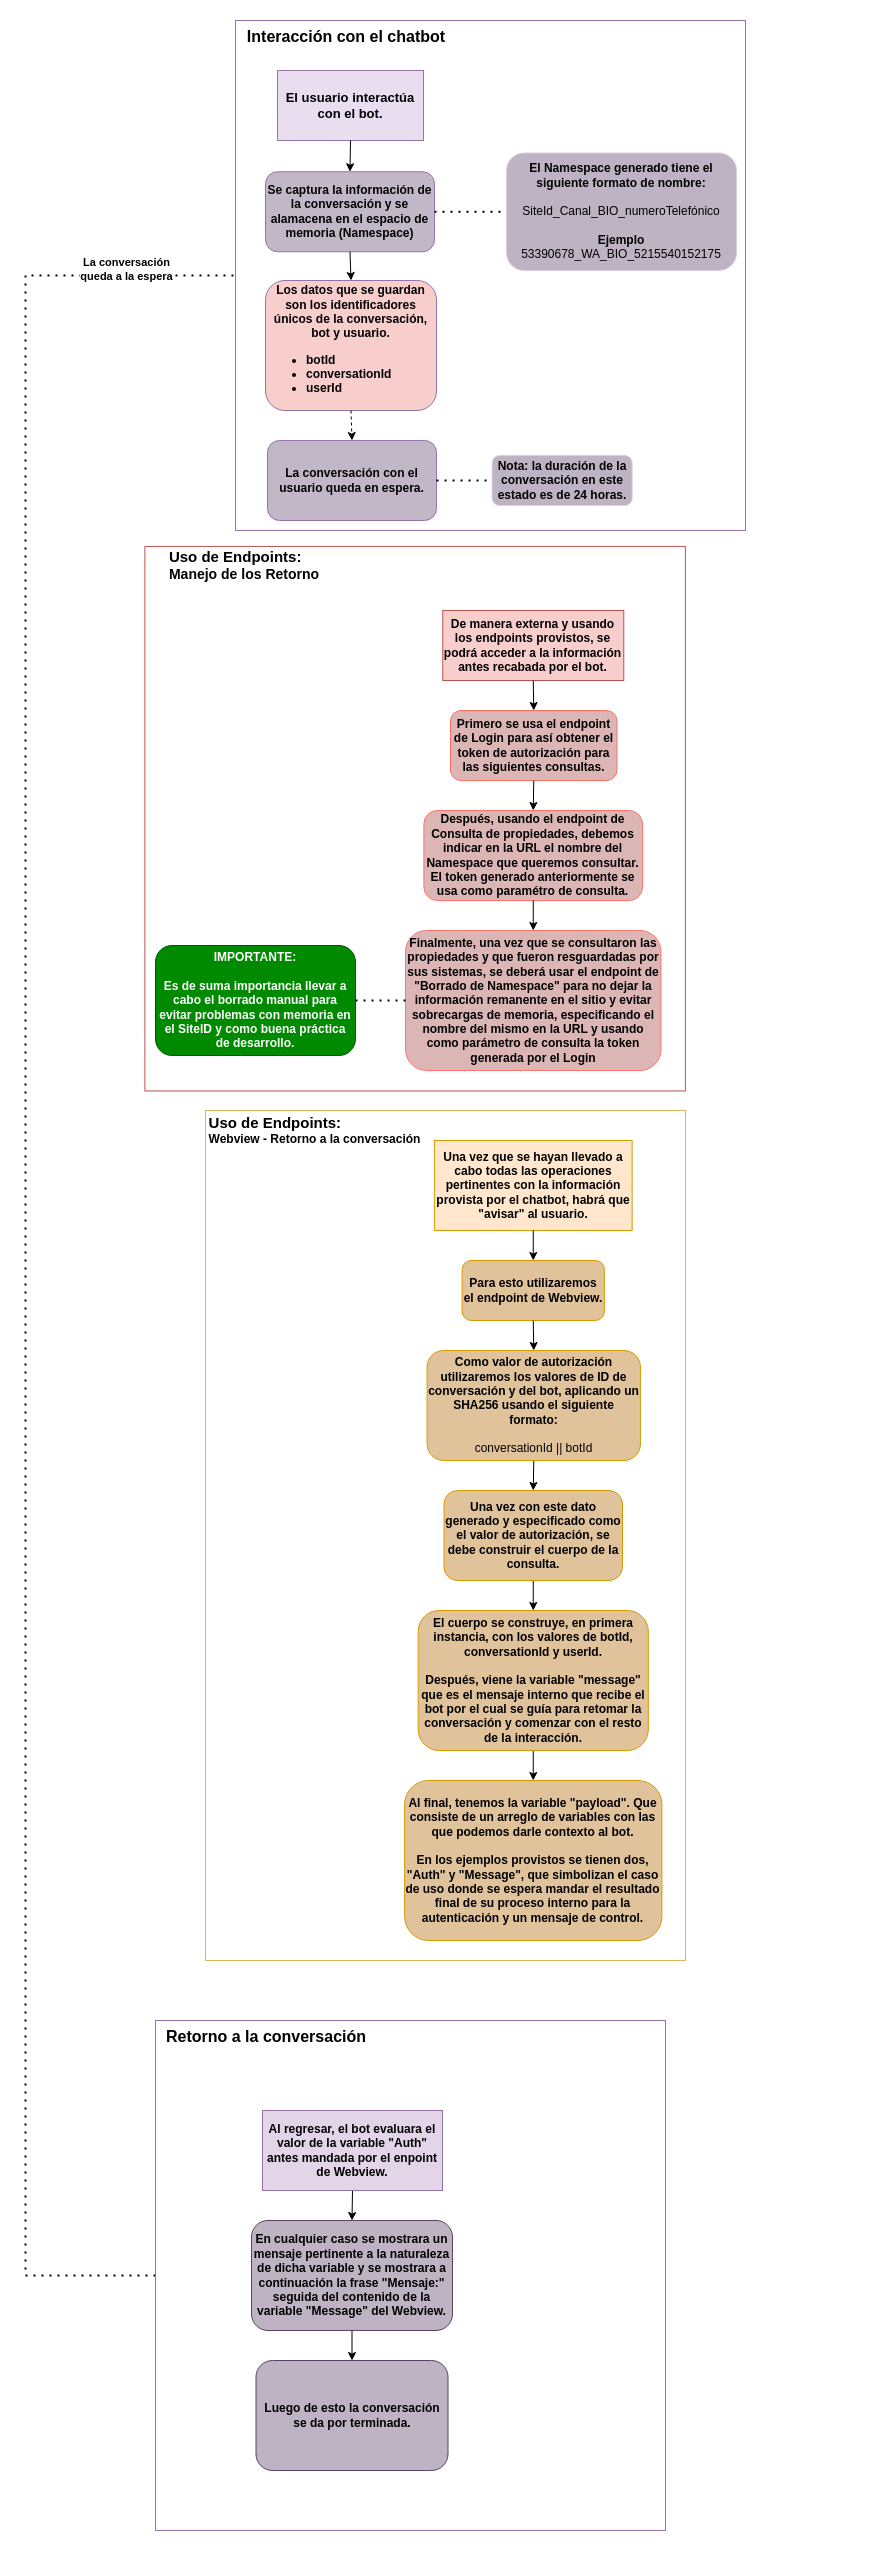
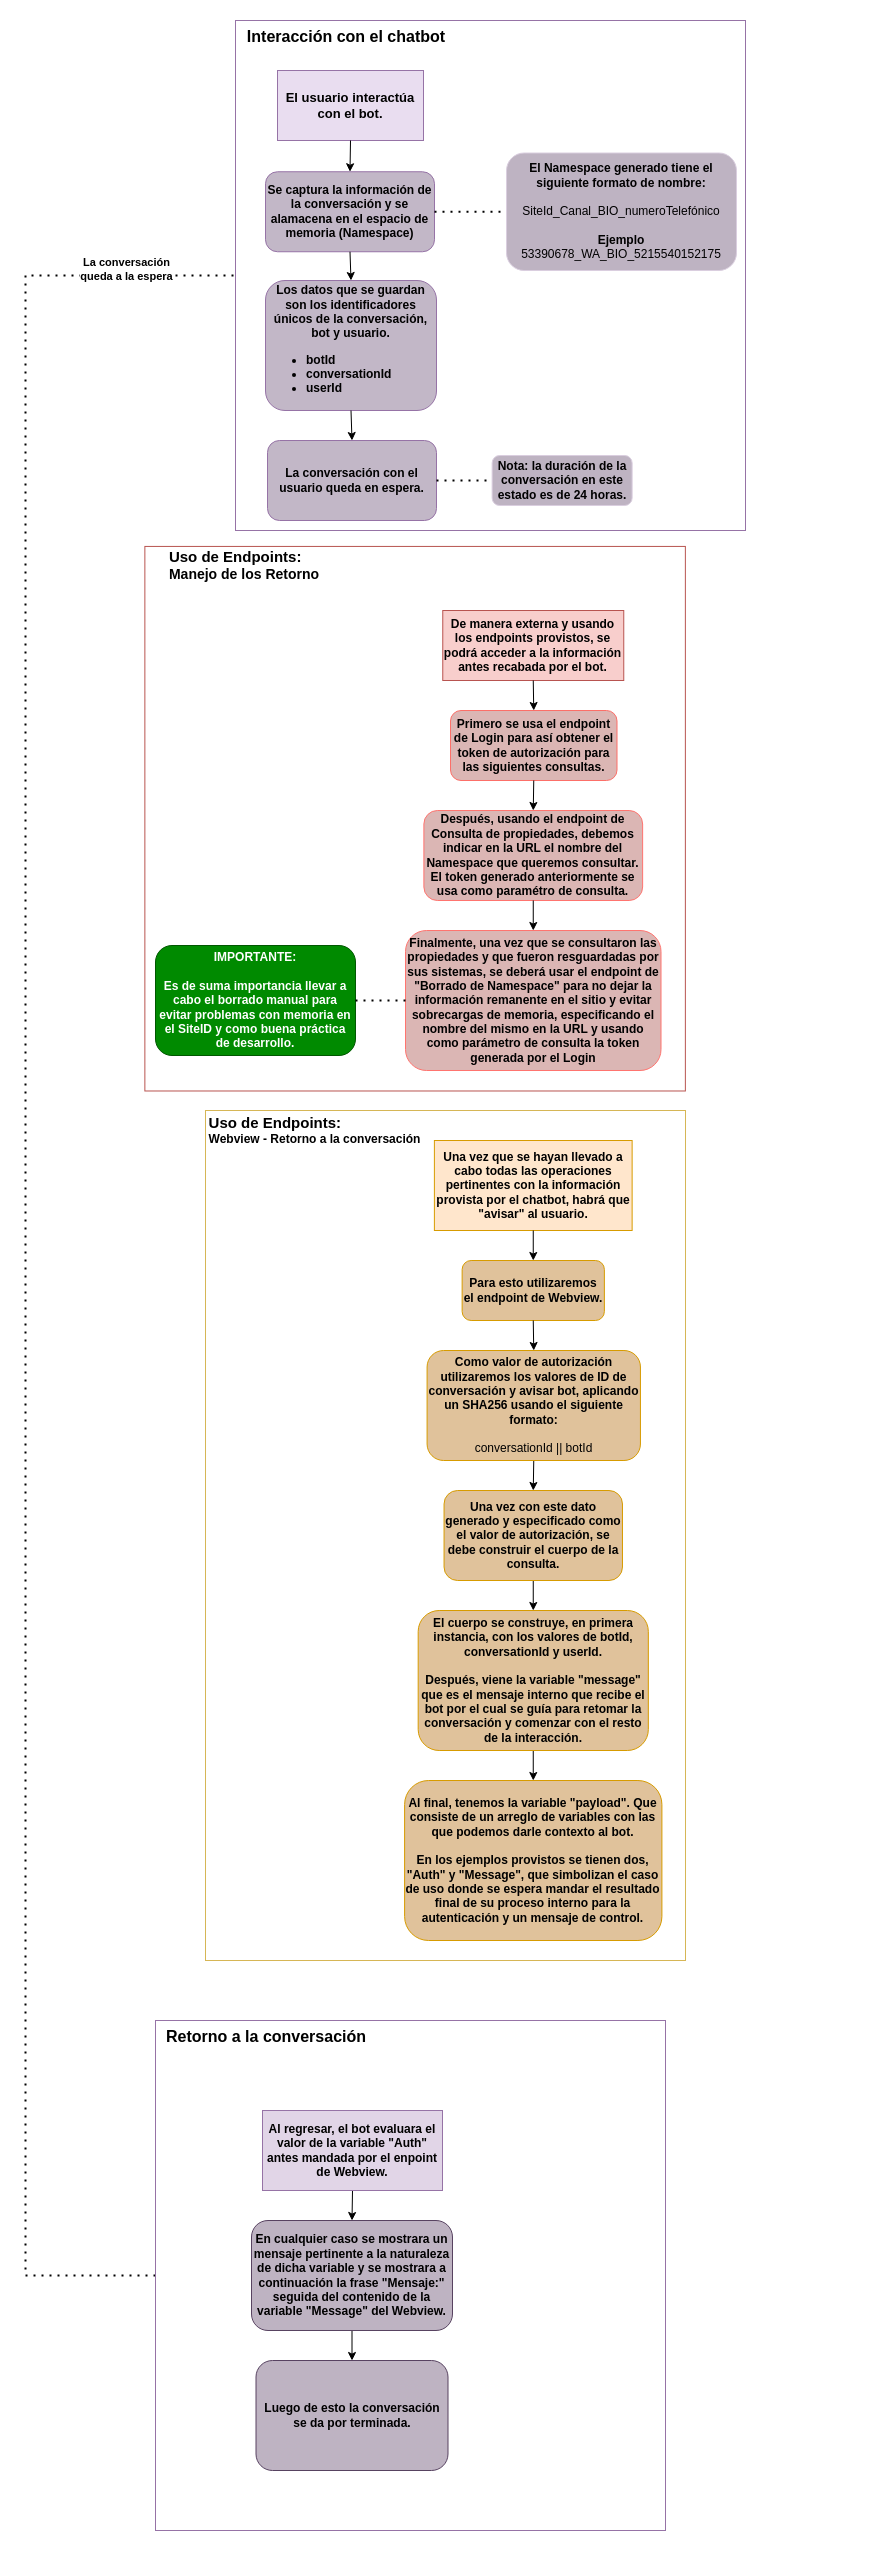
(351, 346) -> (351, 346)
(351, 423) -> (351, 423)
(534, 1406) -> (534, 1406)
